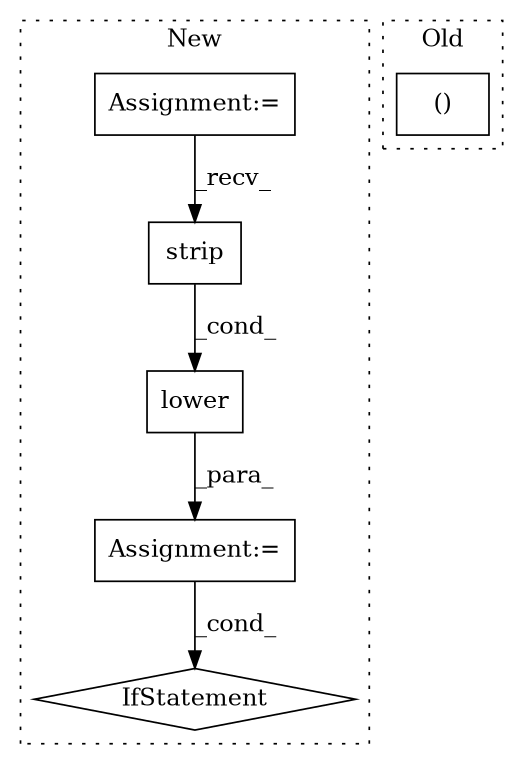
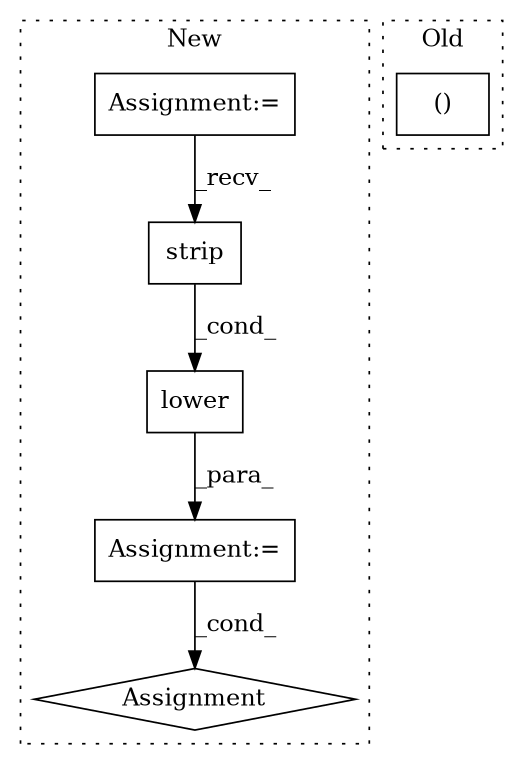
(195, 699) -> (195, 699)
